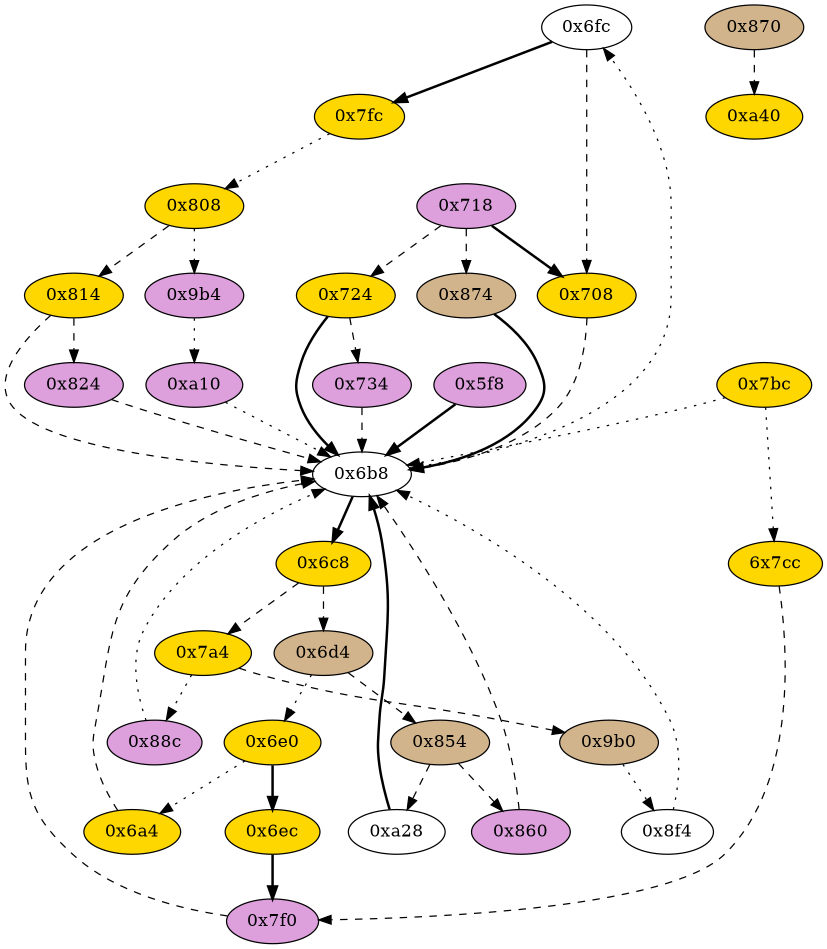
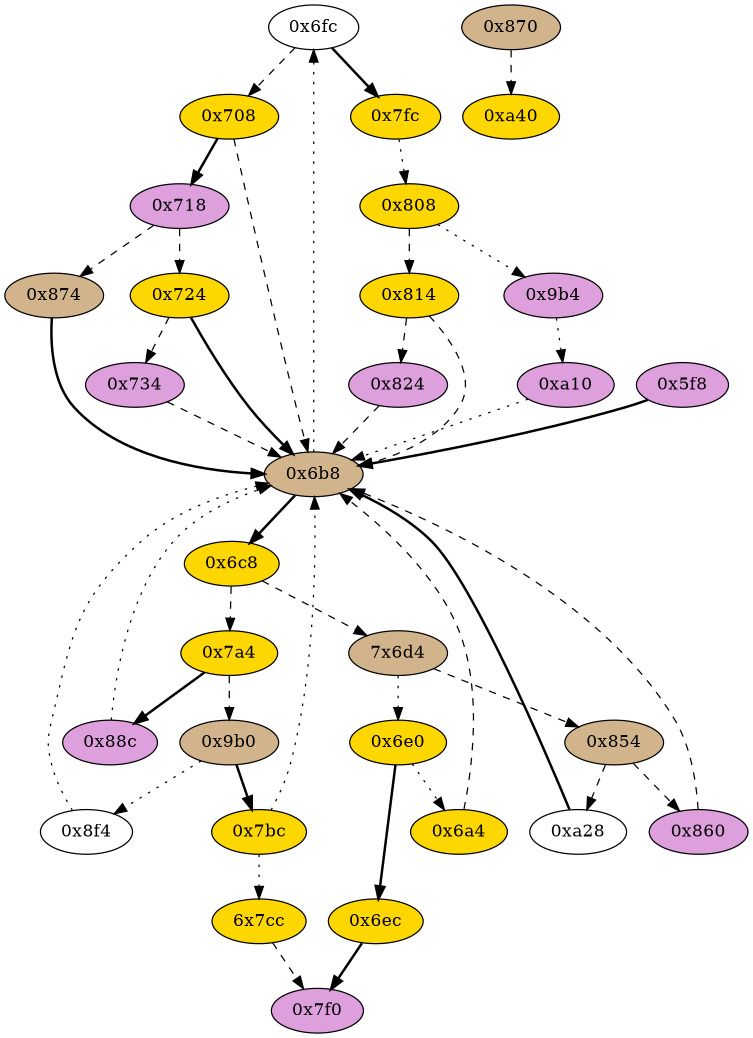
(522, 247) -> (208, 156)
(362, 474) -> (314, 474)
(323, 653) -> (398, 653)
(25, 669) -> none
(182, 692) -> (175, 694)
none -> (242, 781)
